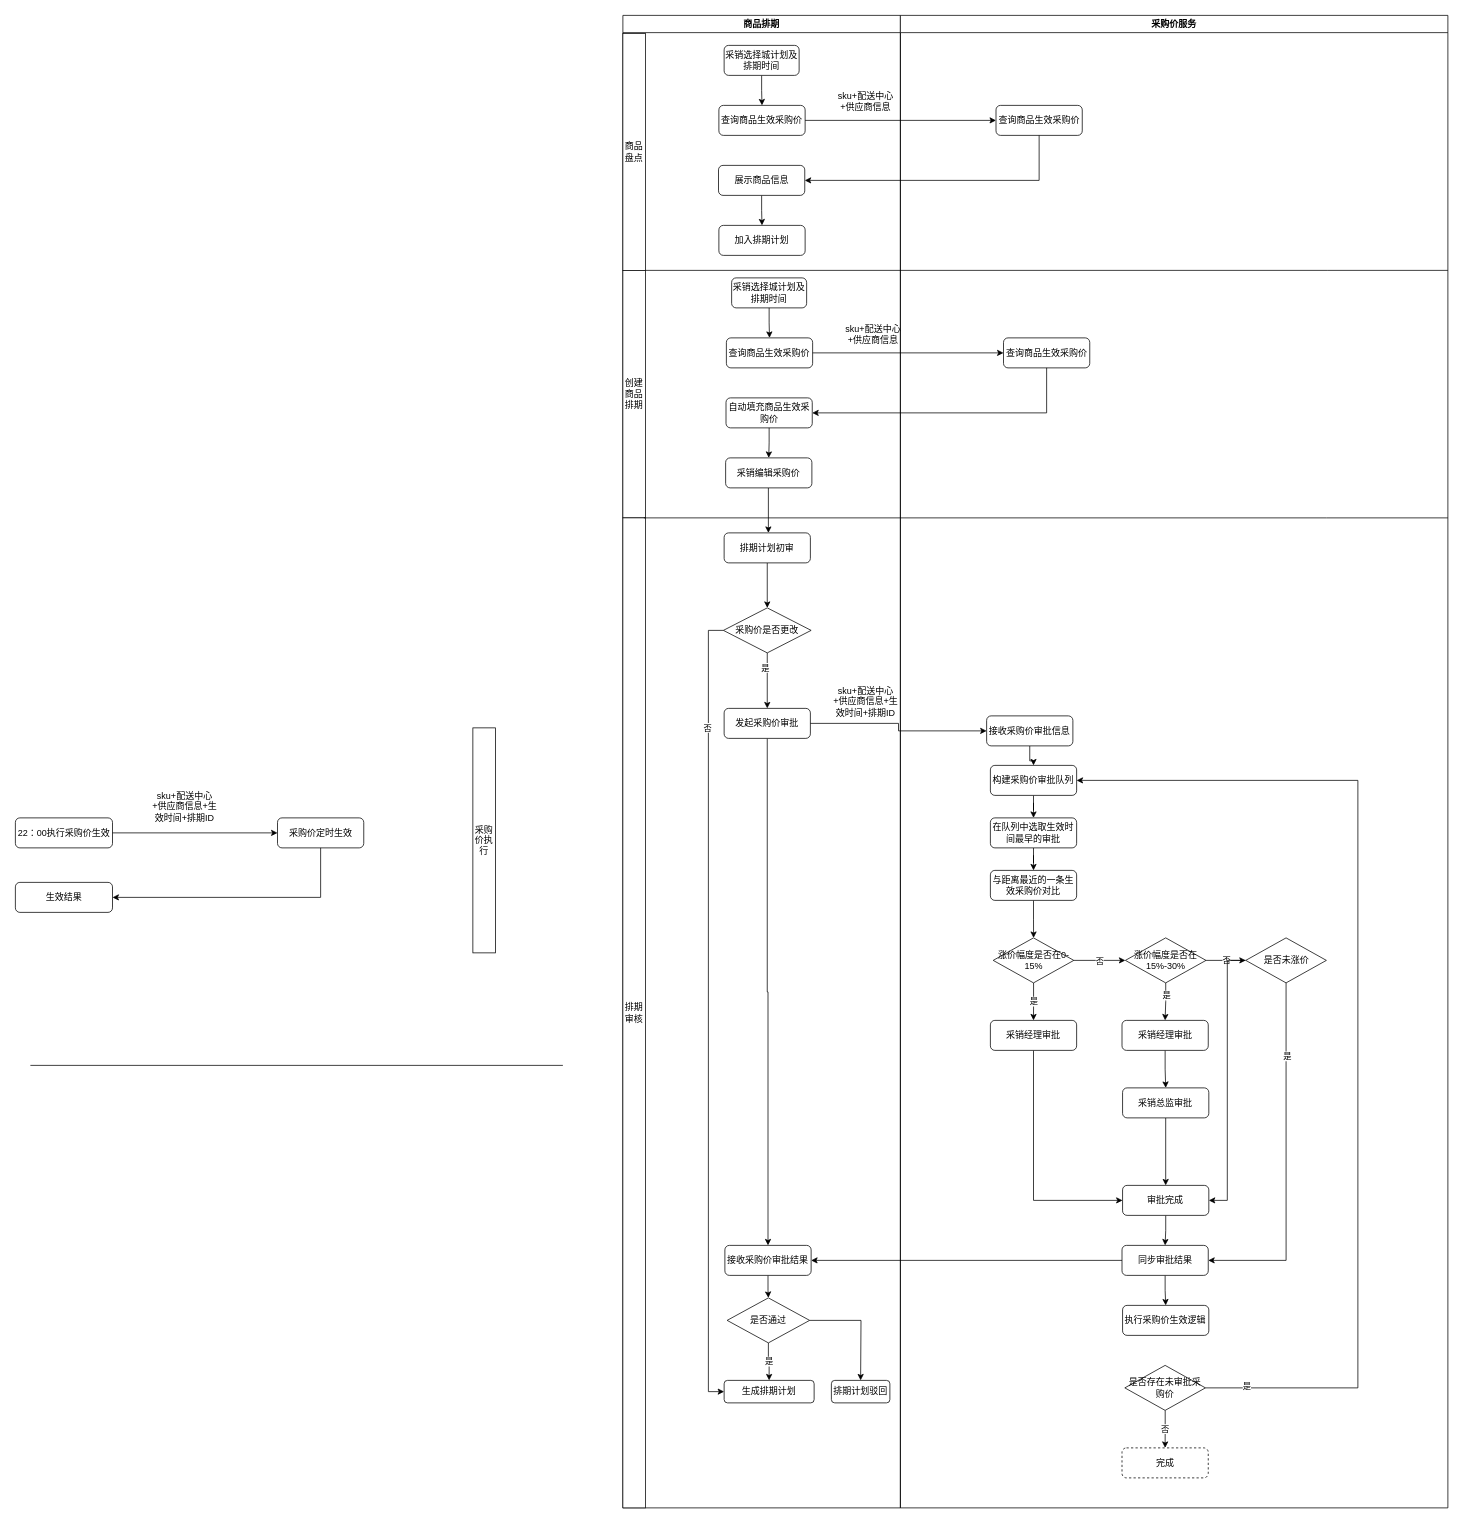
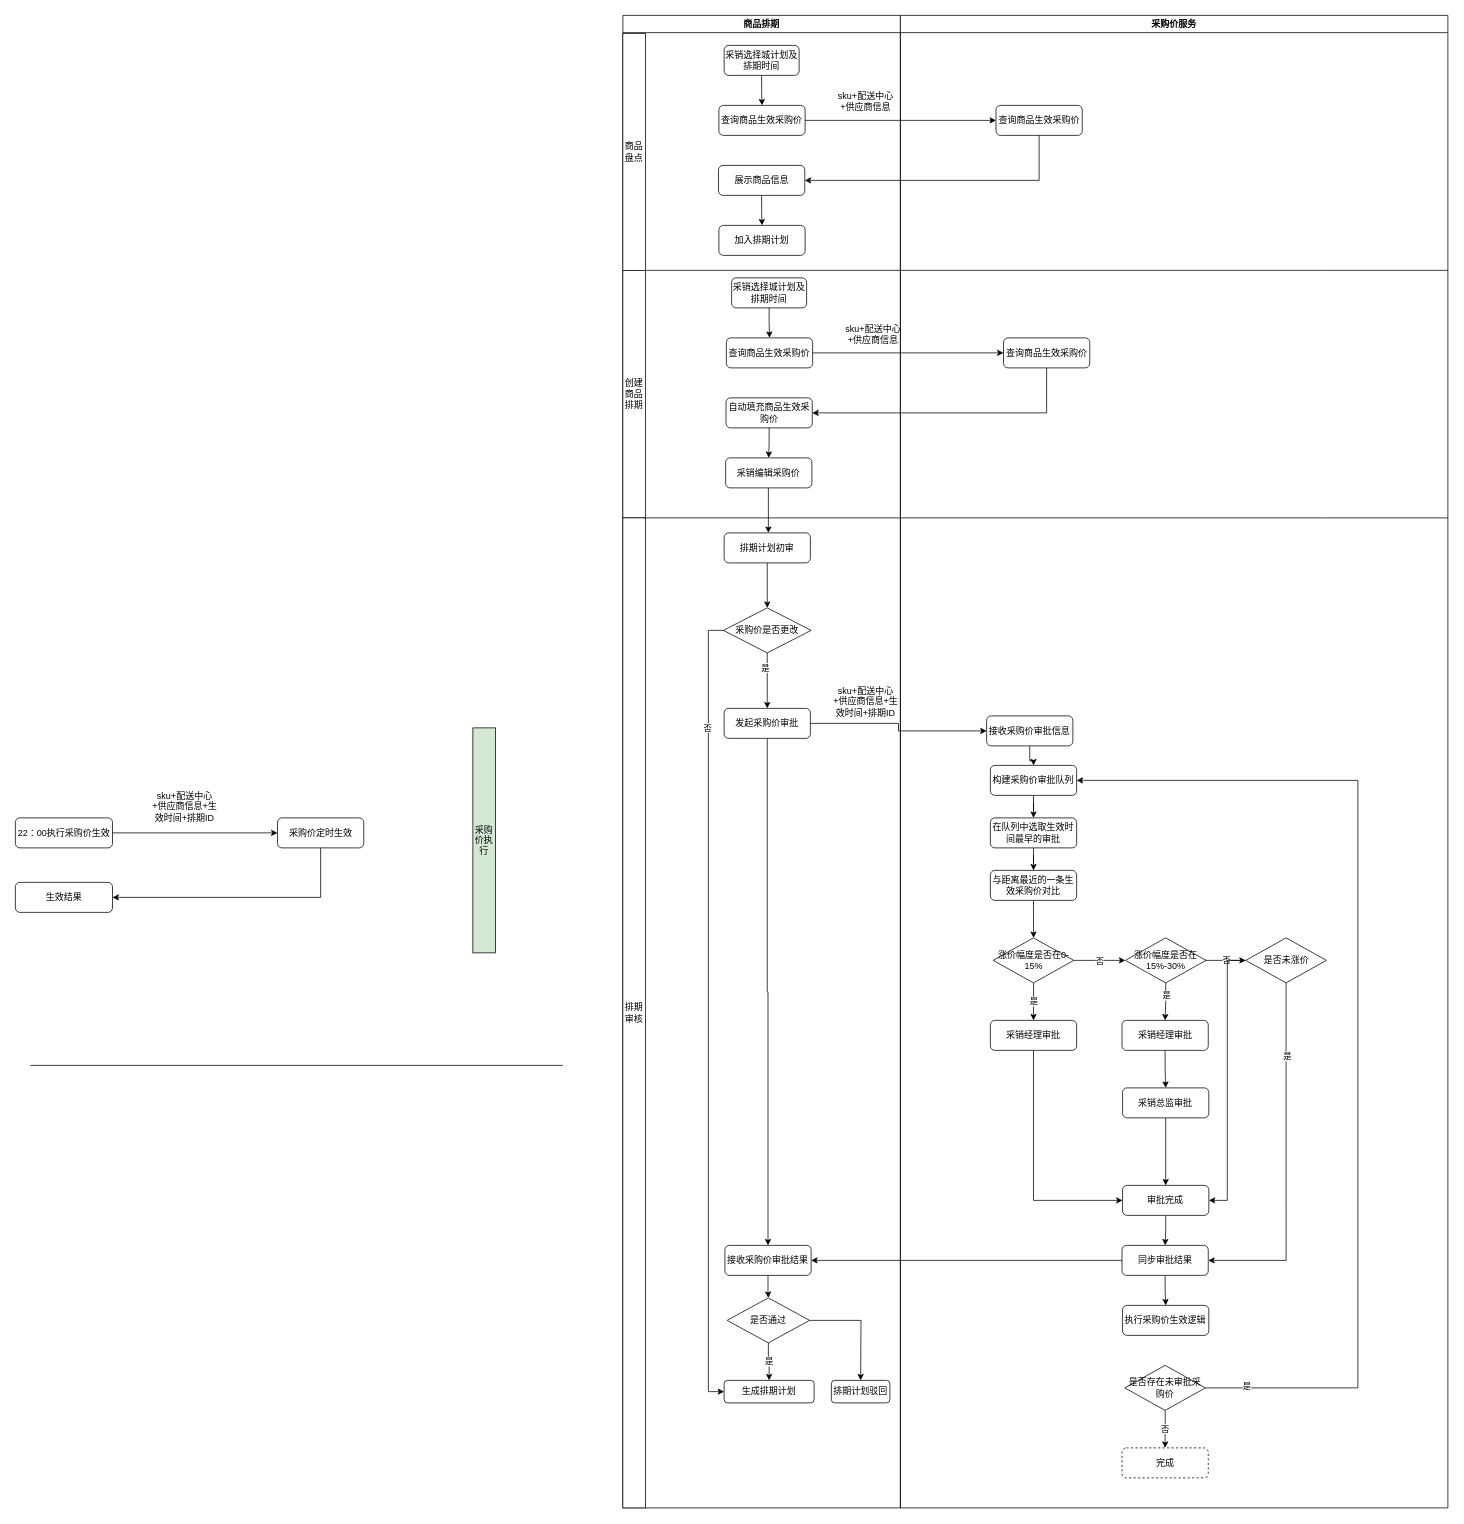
(484, 840) -> (484, 840)
